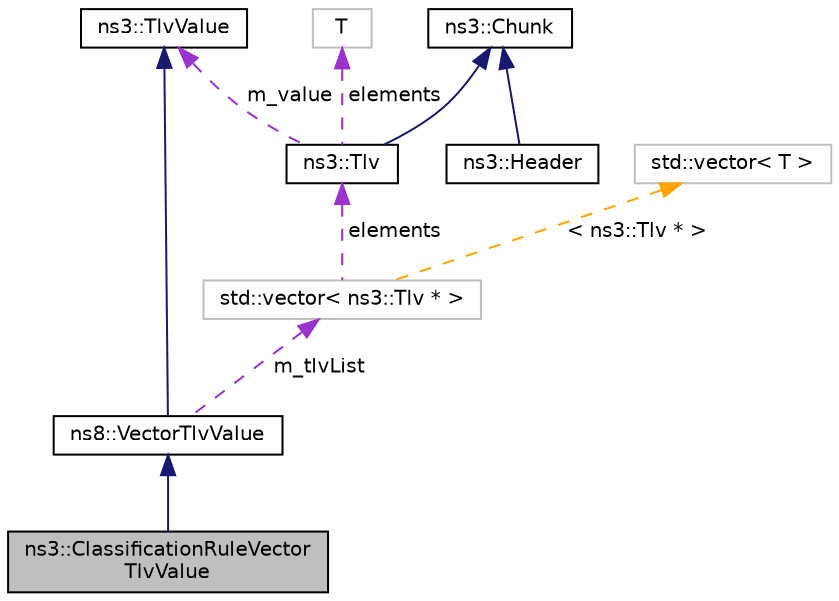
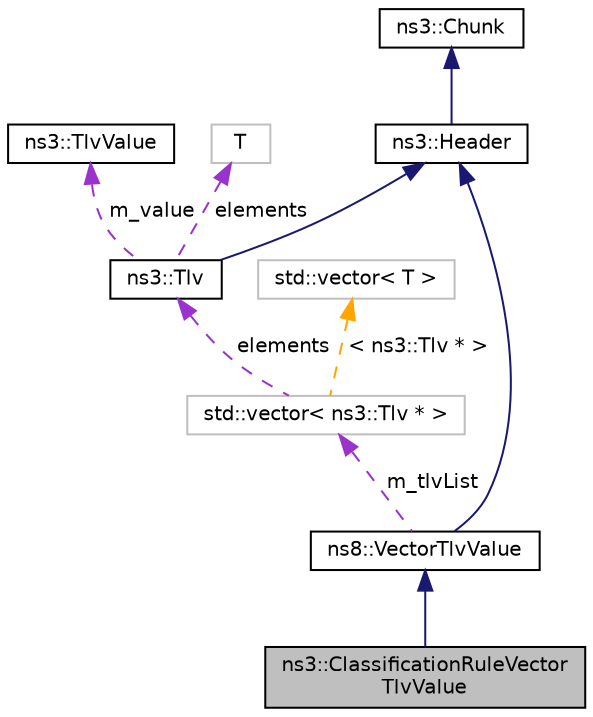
(438, 112) -> (316, 223)
(166, 242) -> (510, 363)
